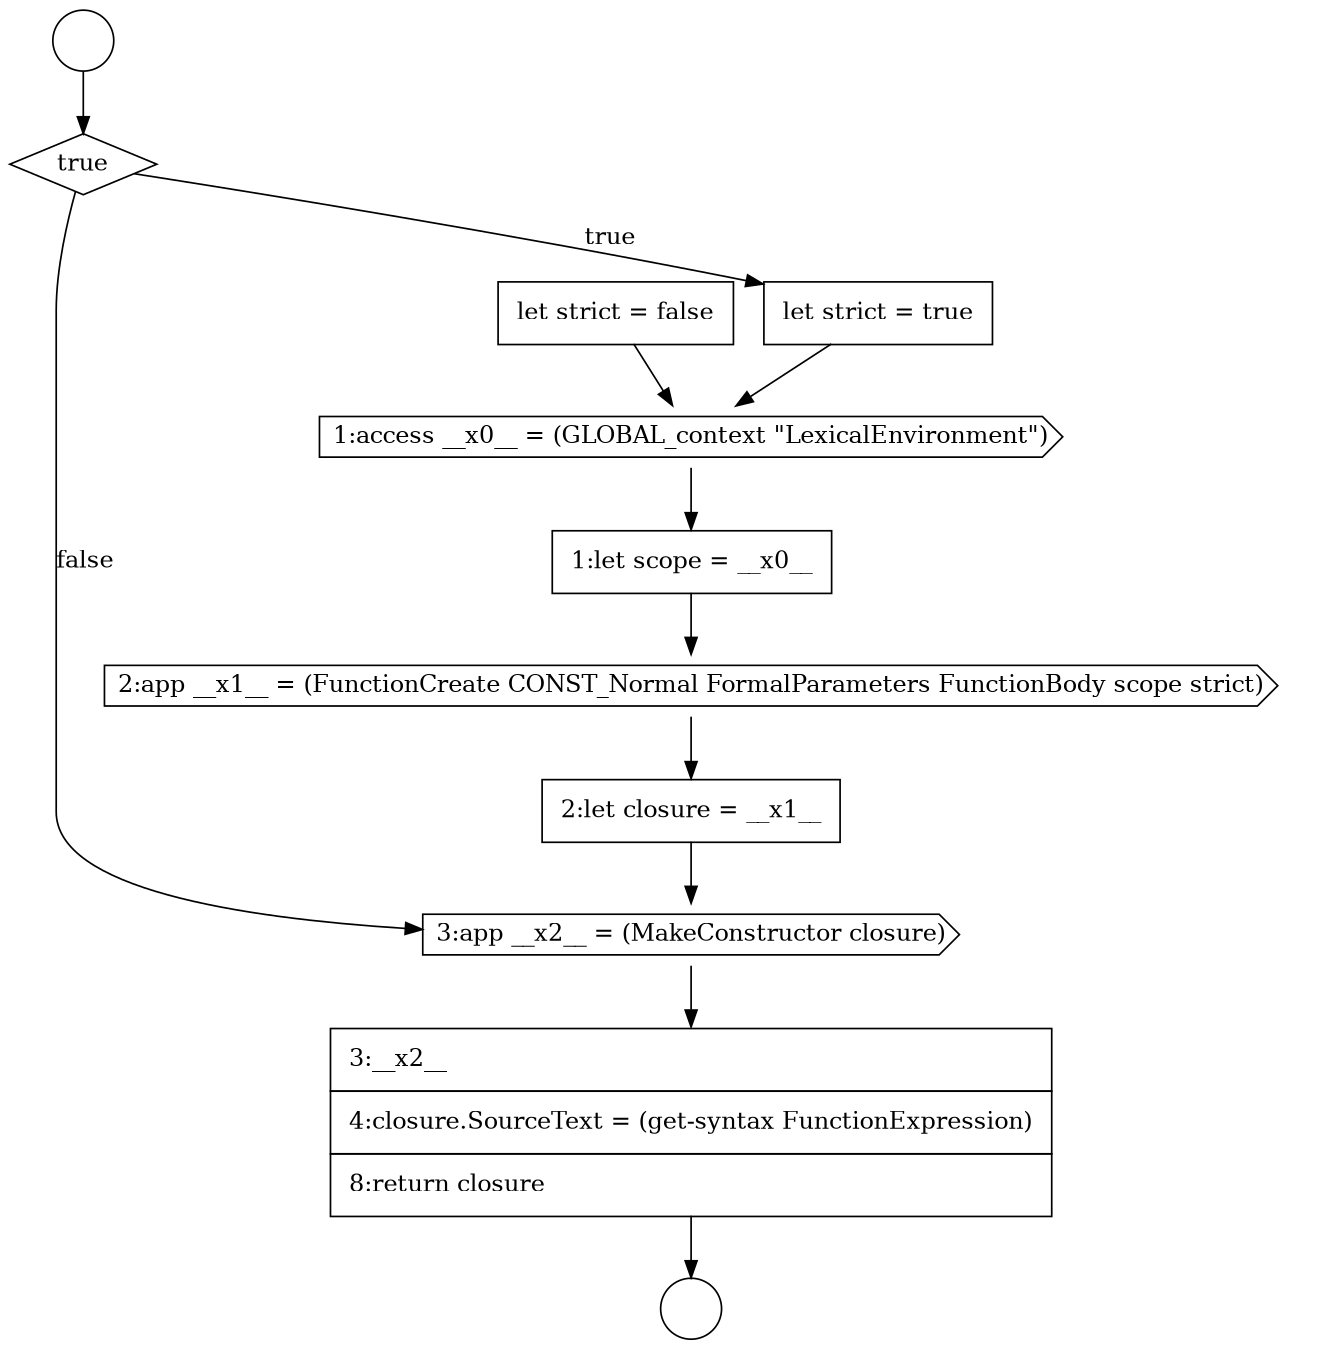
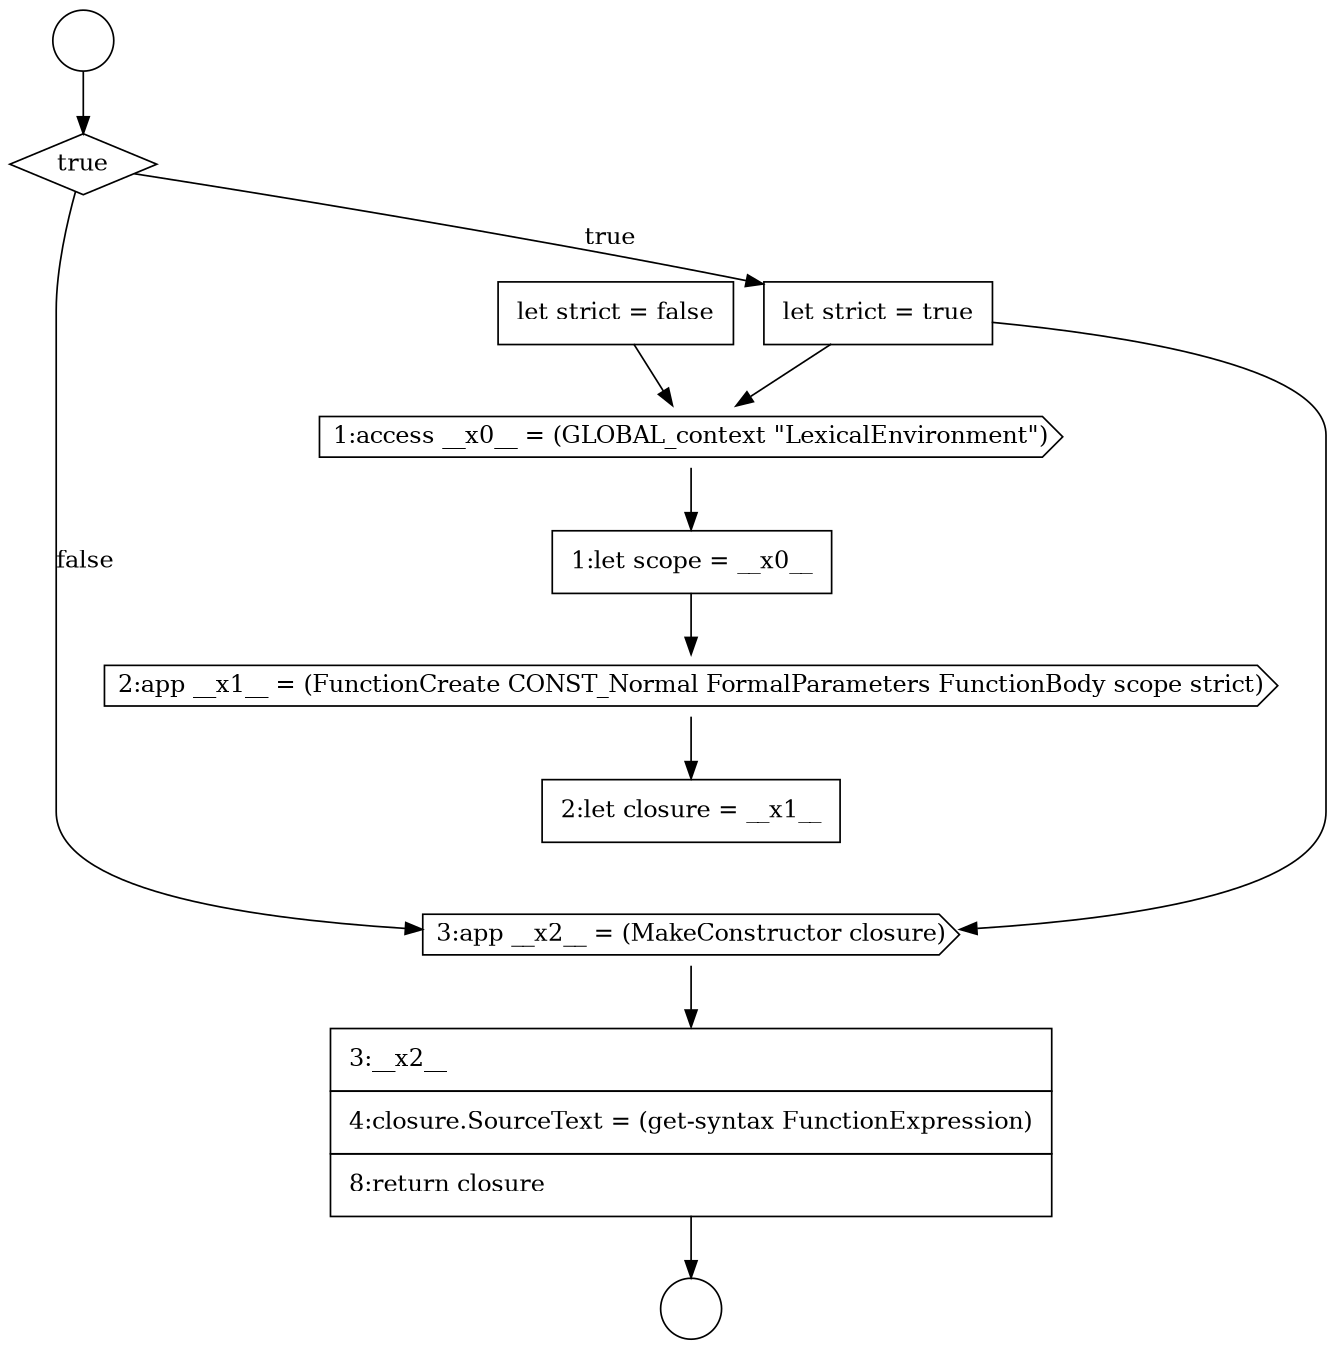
(691, 864) -> (1326, 633)
